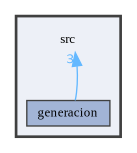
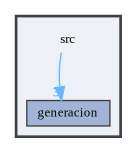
(77, 83) -> (59, 70)
